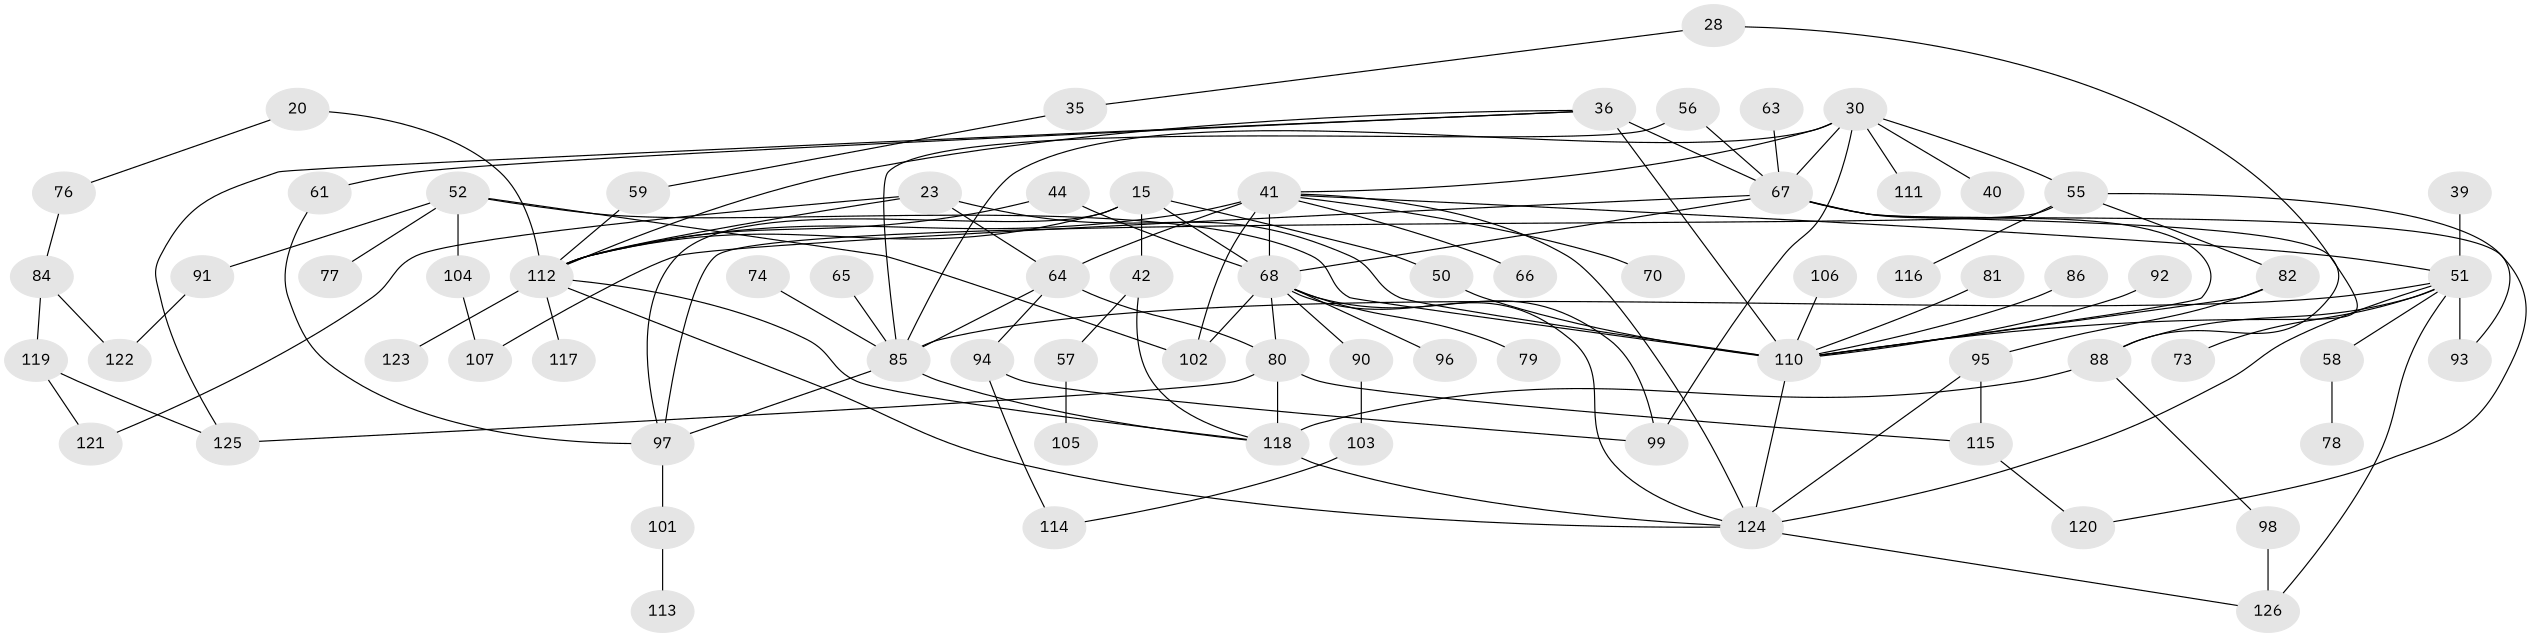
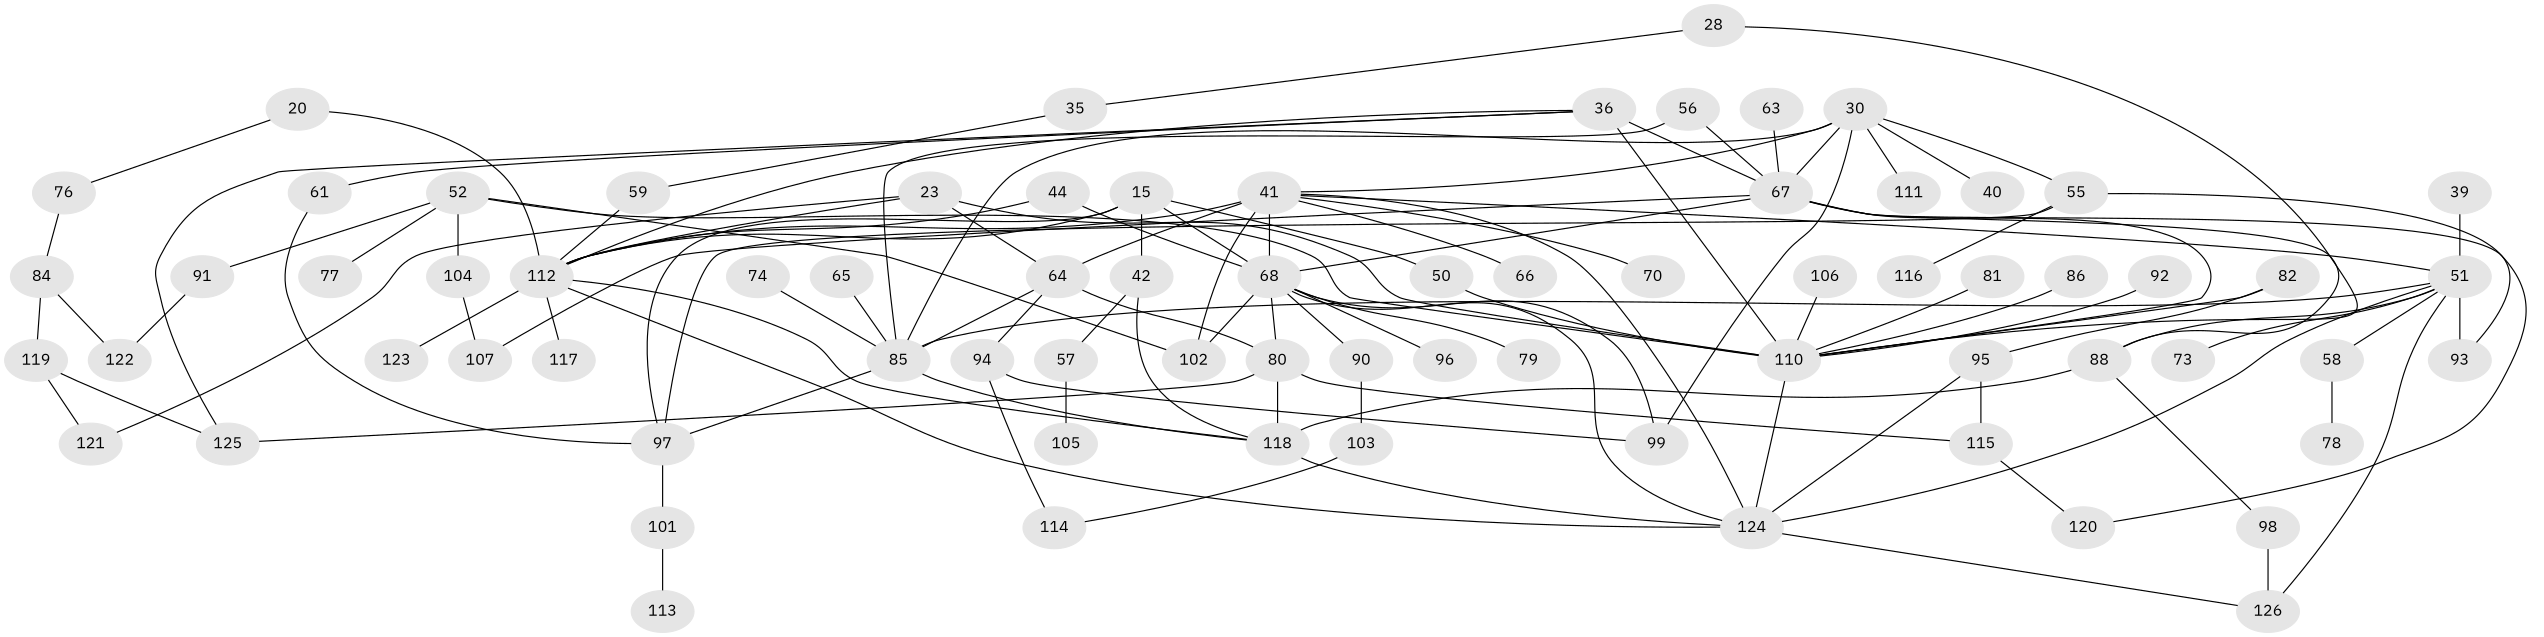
(2190, 237) -> none
